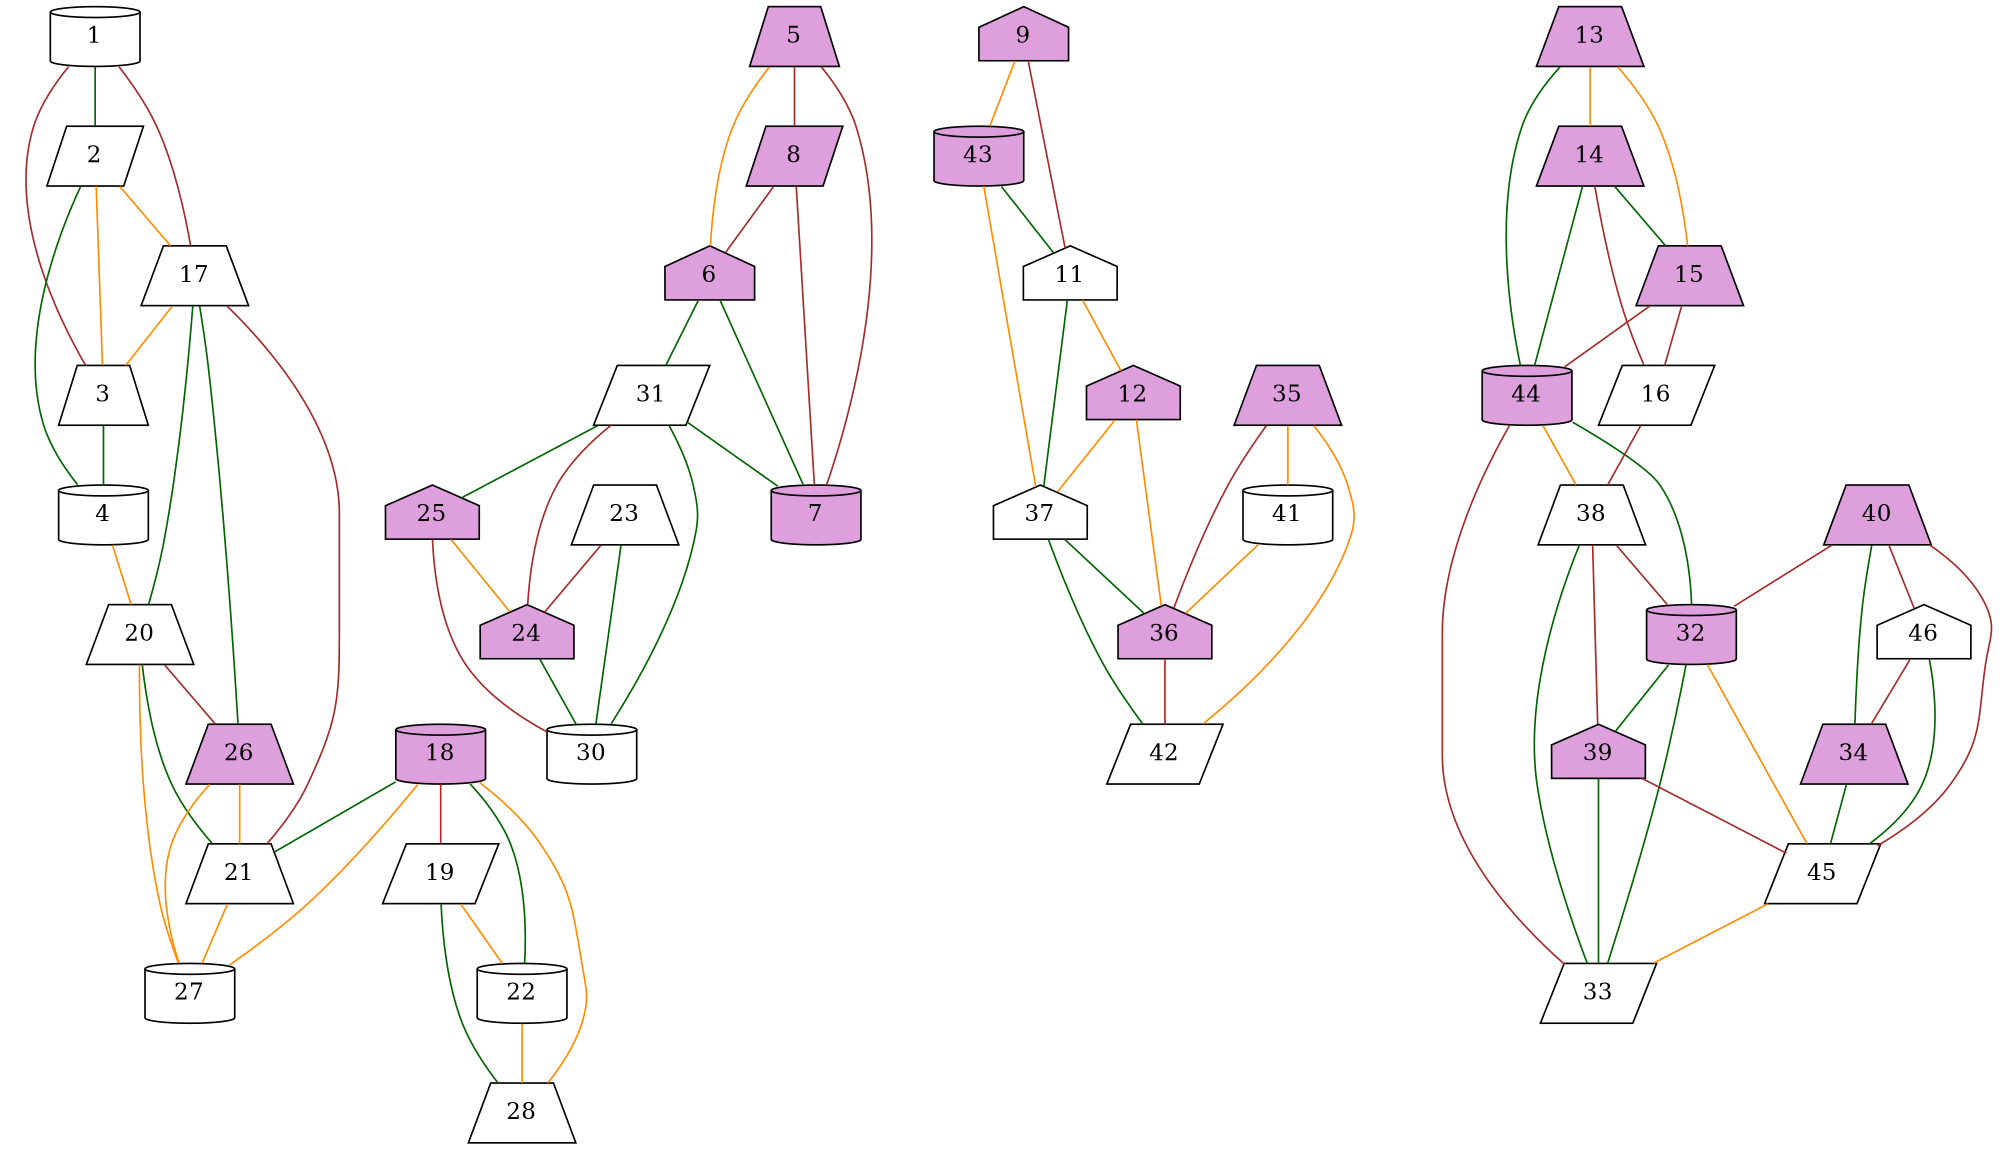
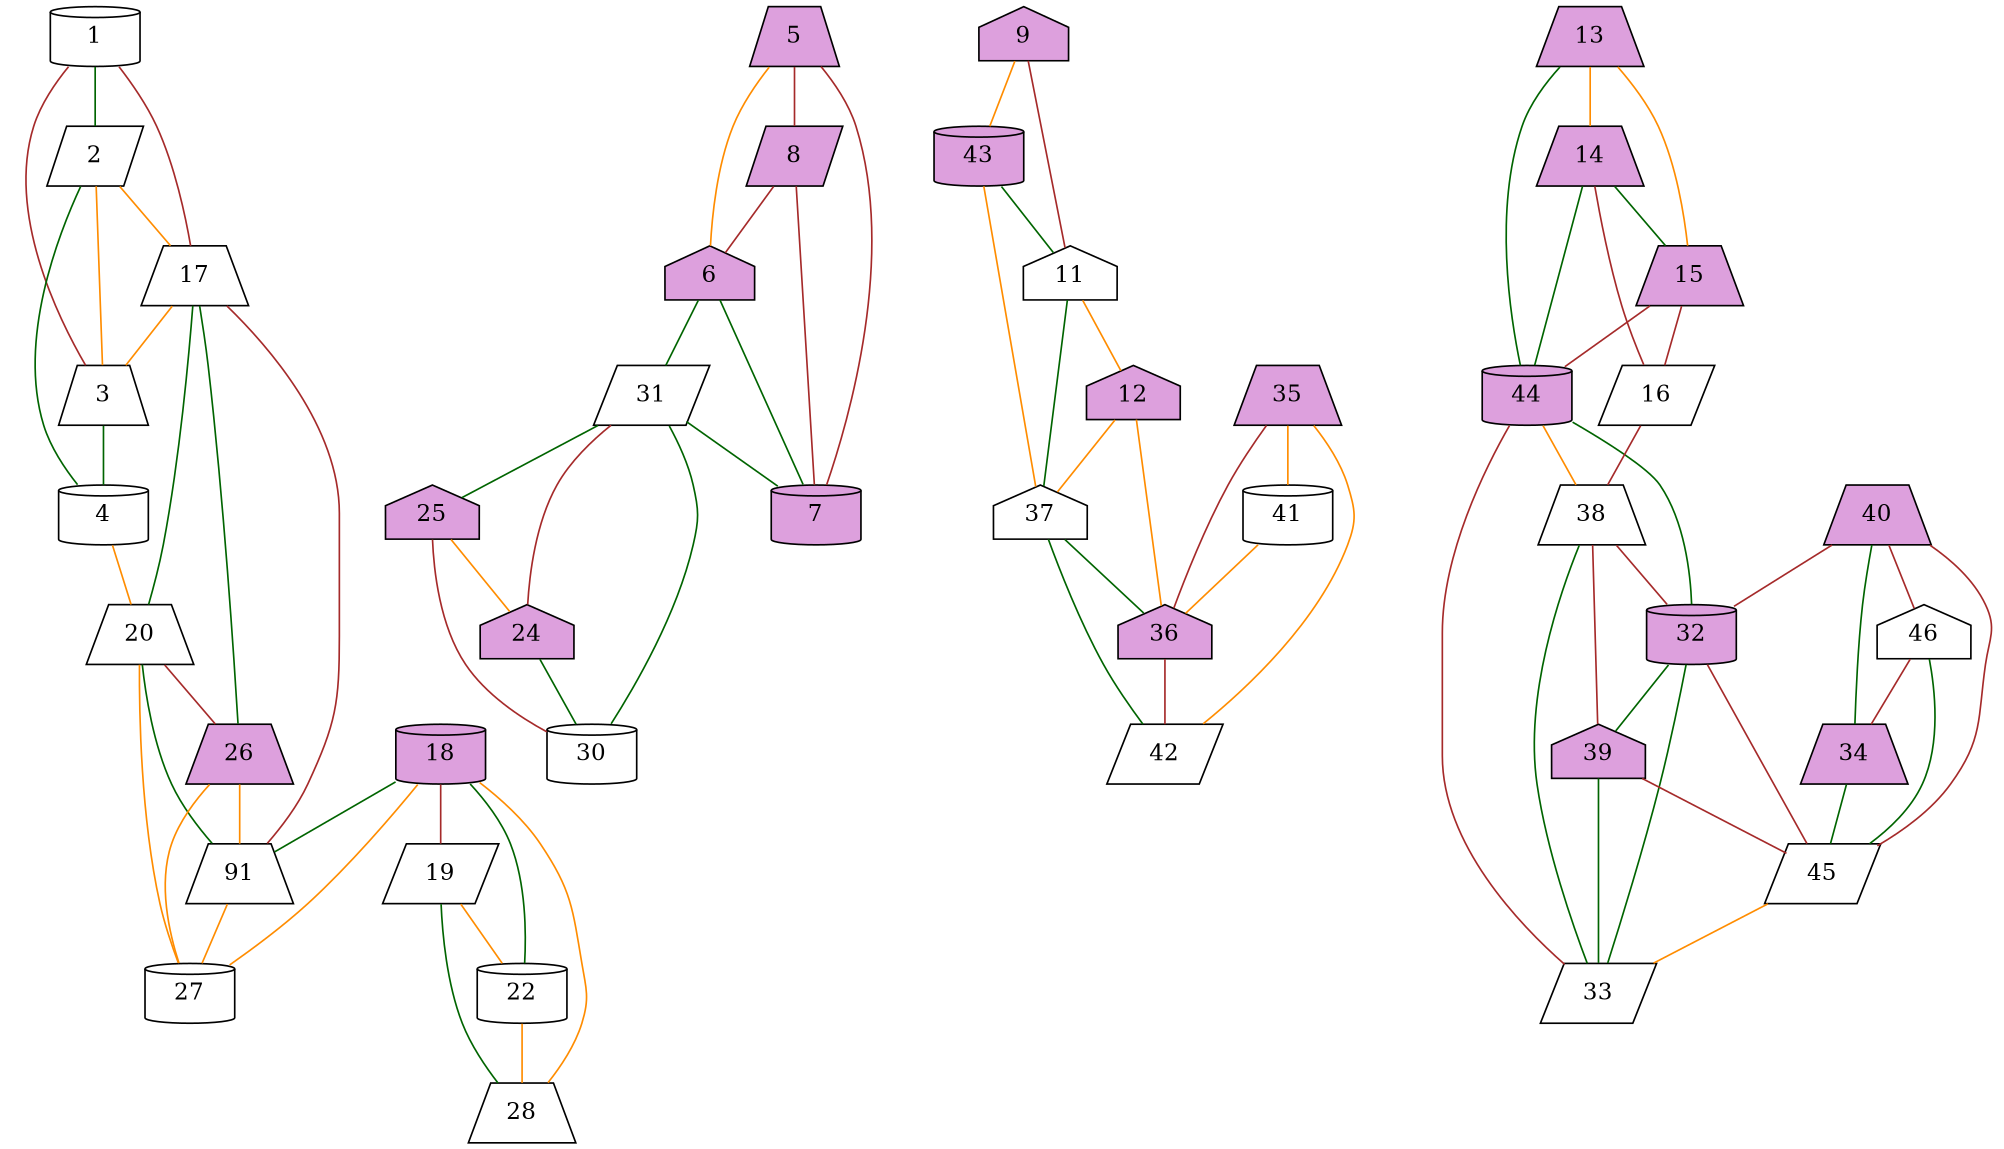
(625, 515) -> none
(1757, 754) -> (1757, 754)
(240, 874) -> (240, 874)
